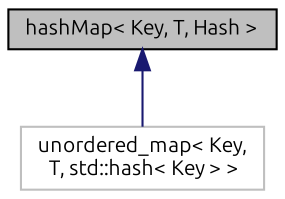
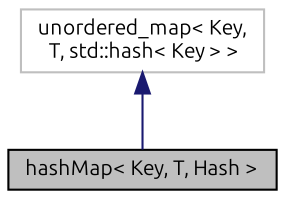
(143, 99) -> (143, 122)
